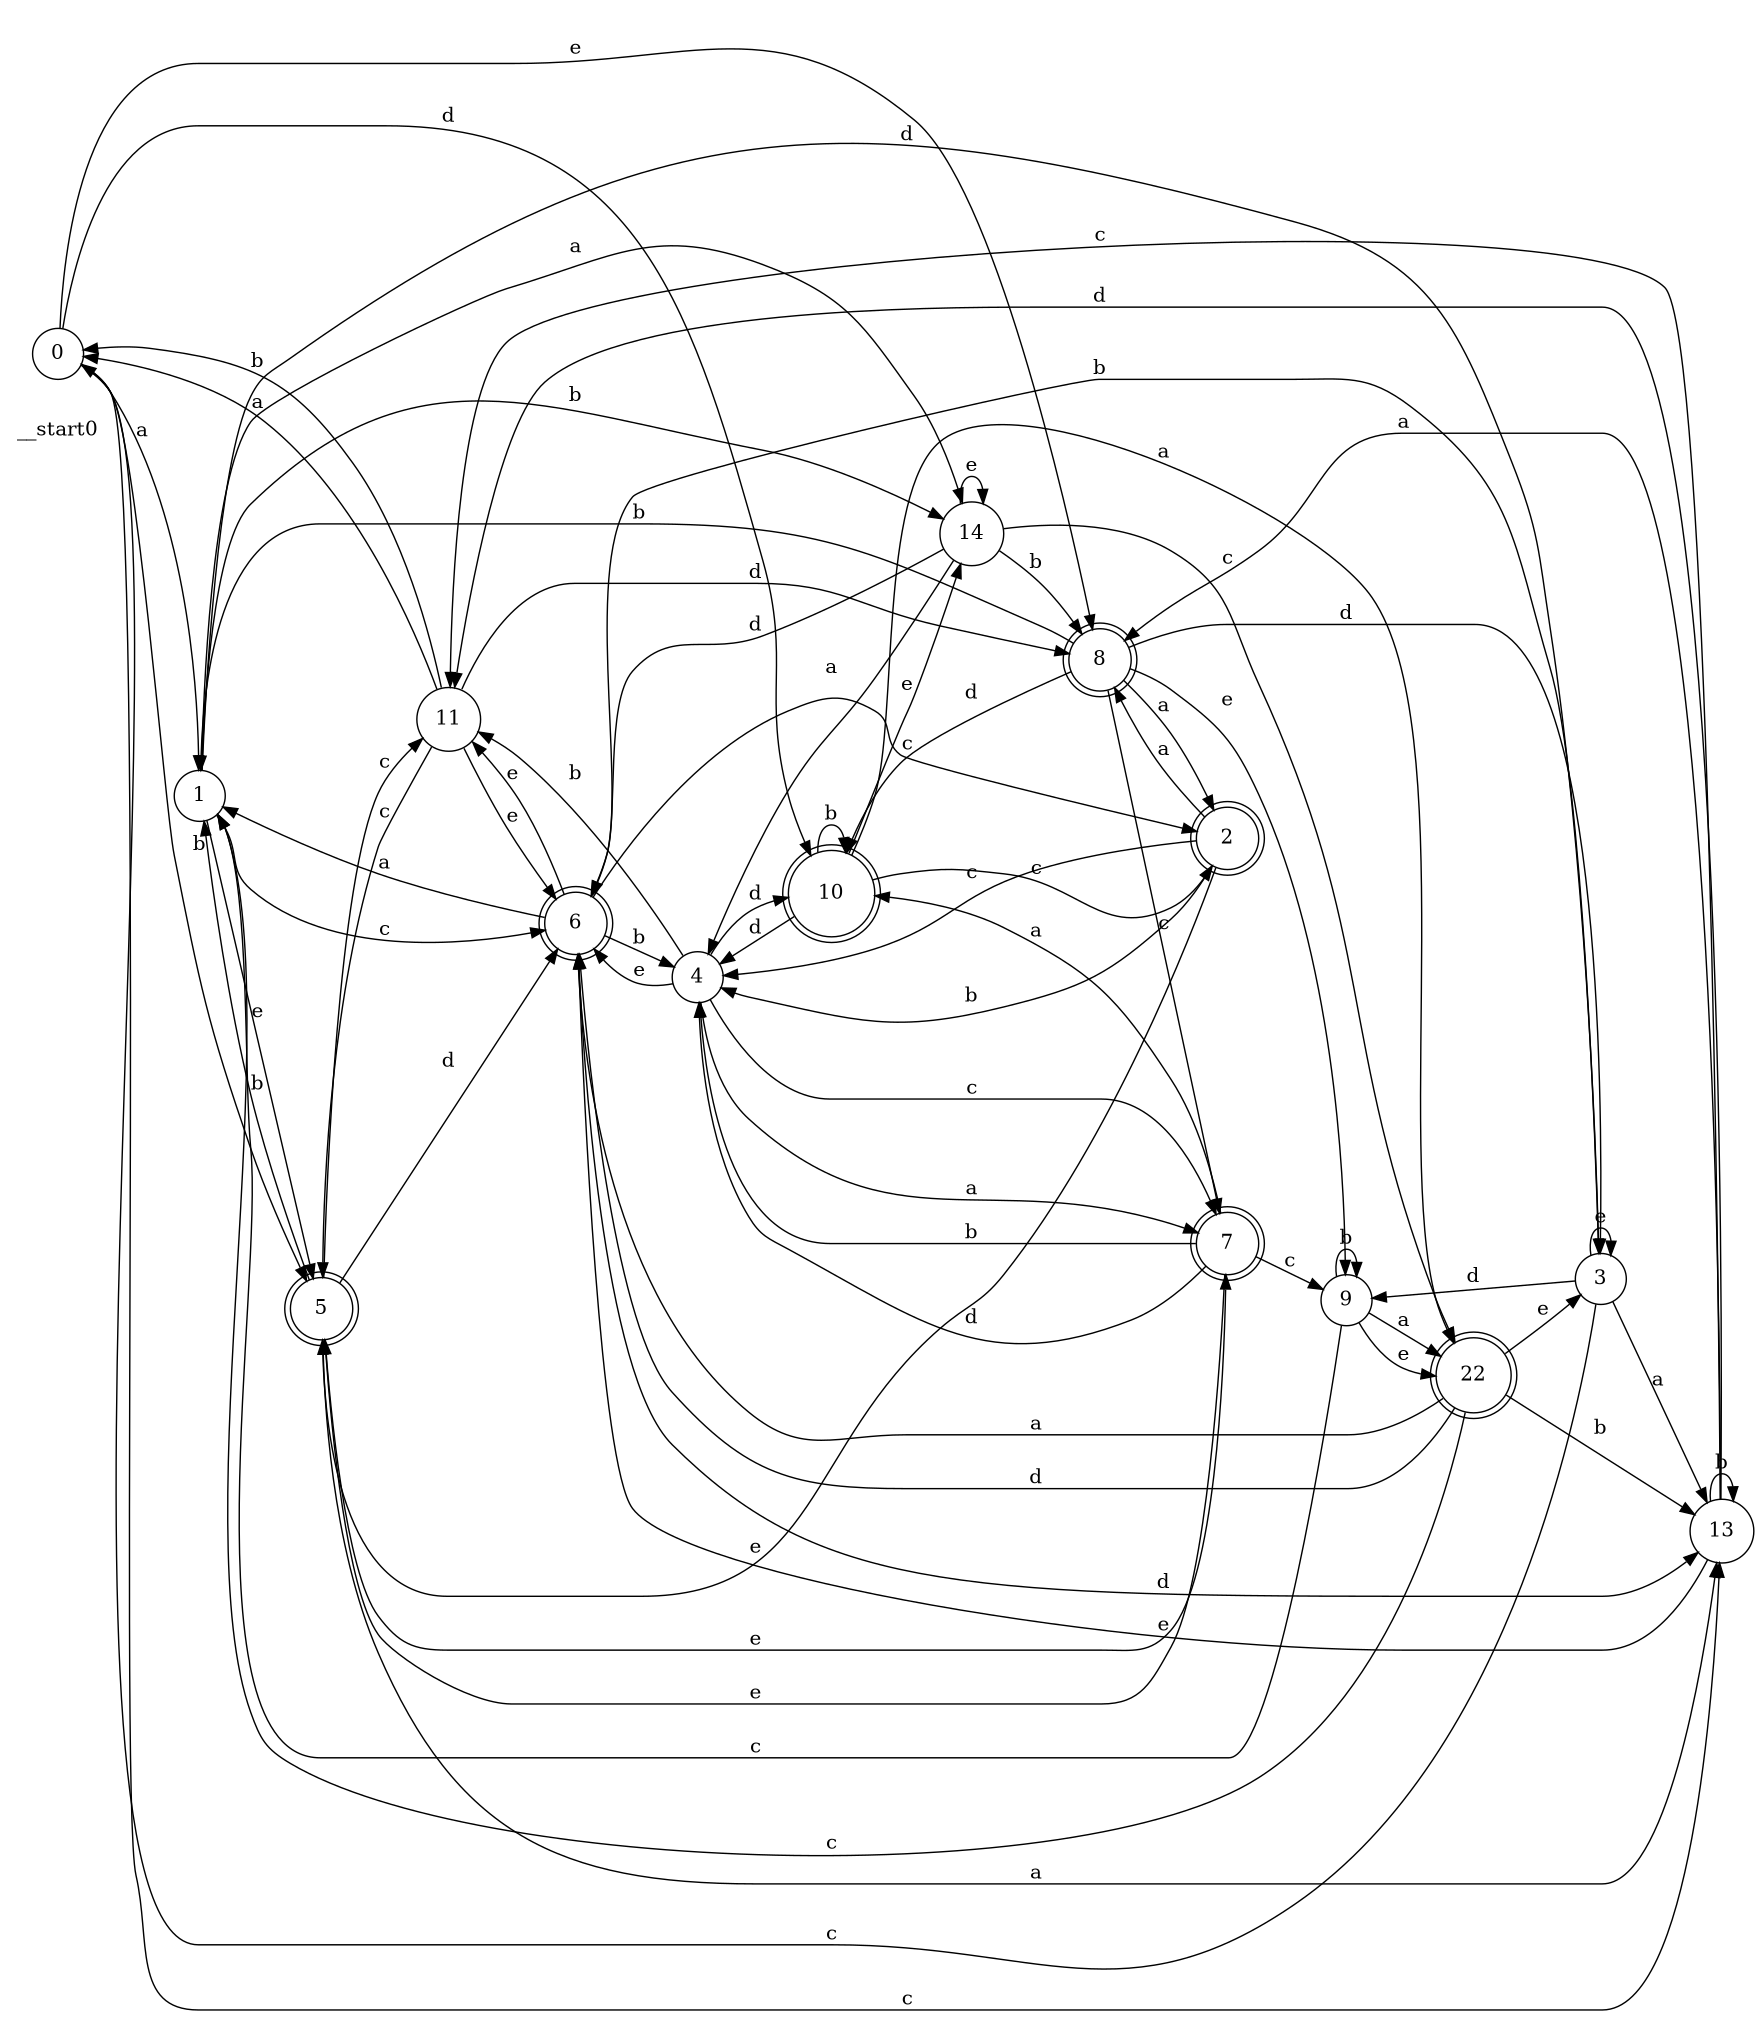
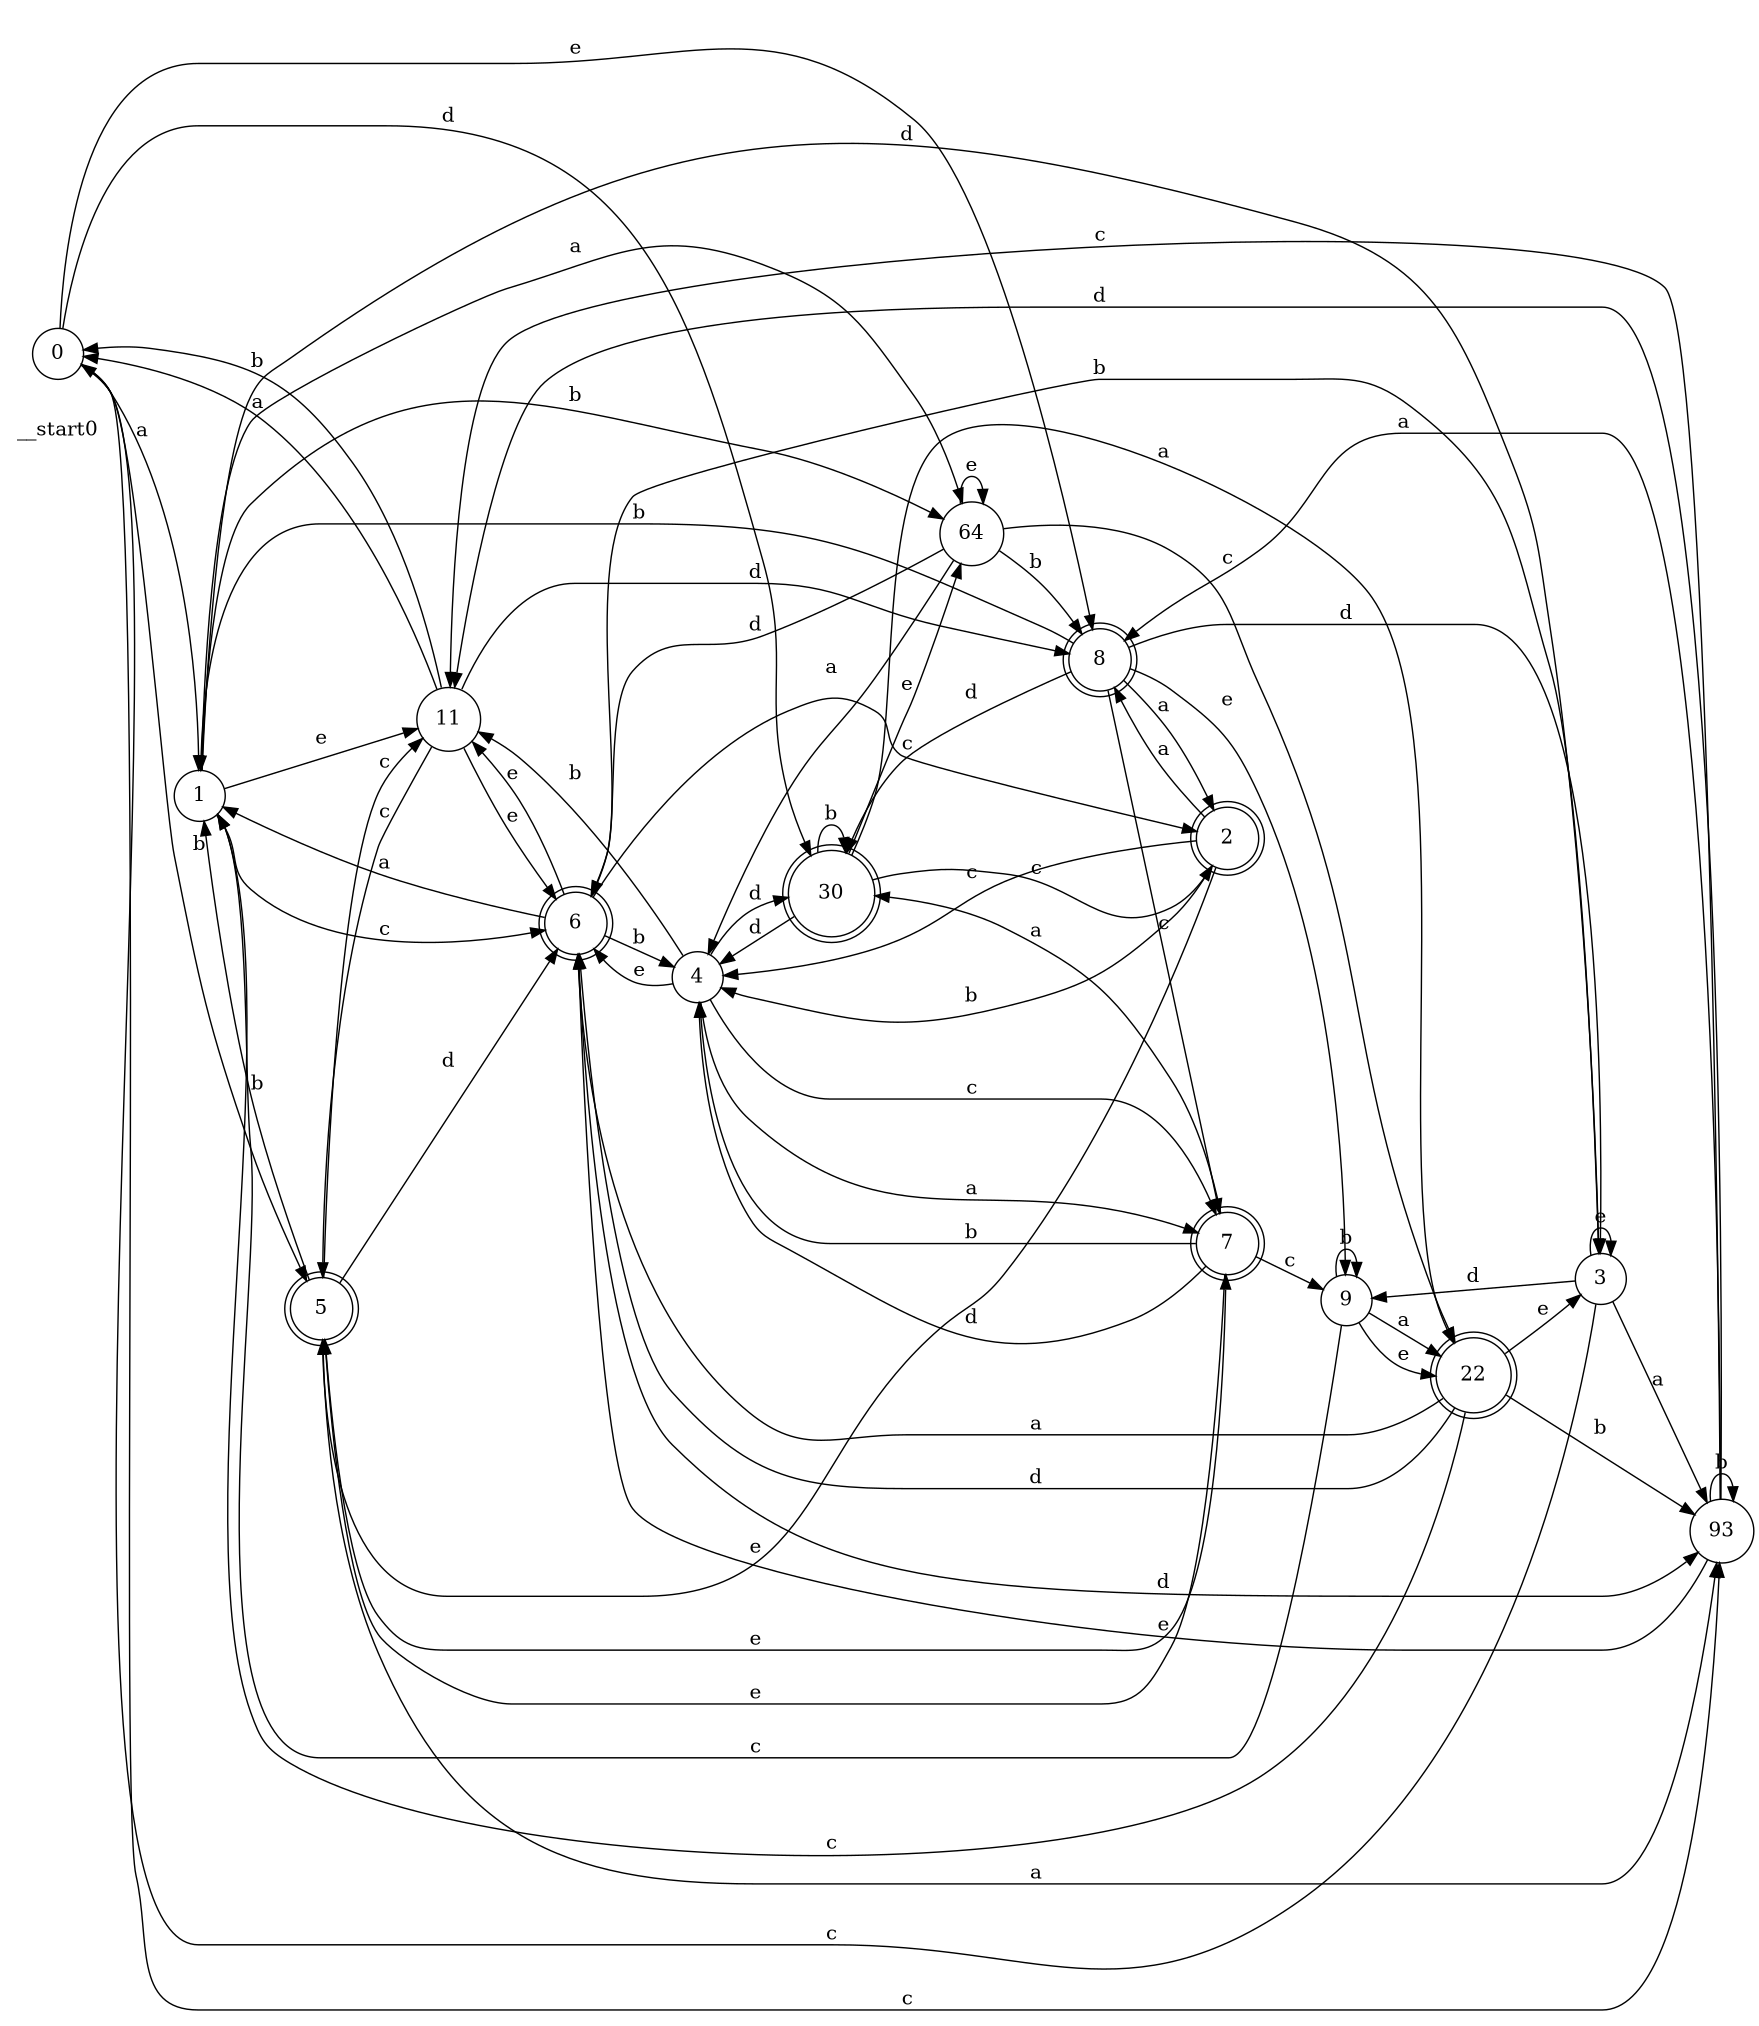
(972, 534) -> (972, 534)
(832, 894) -> (832, 894)
(258, 1043) -> (314, 761)
(1722, 1531) -> (1722, 1531)
